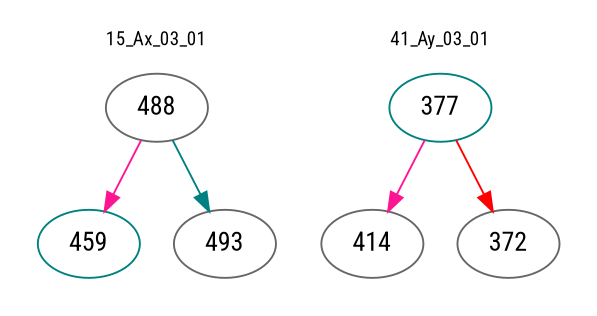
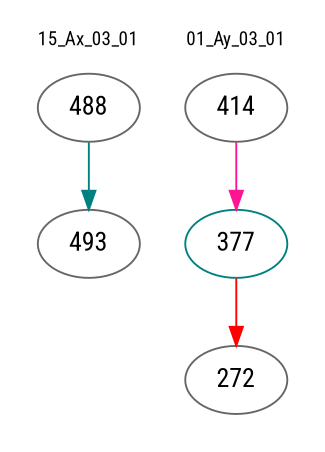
(440, 41) -> (236, 41)
(411, 167) -> (236, 167)
(89, 244) -> none
(508, 244) -> (236, 380)
